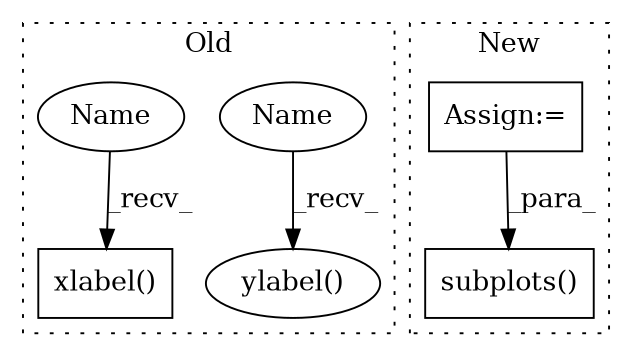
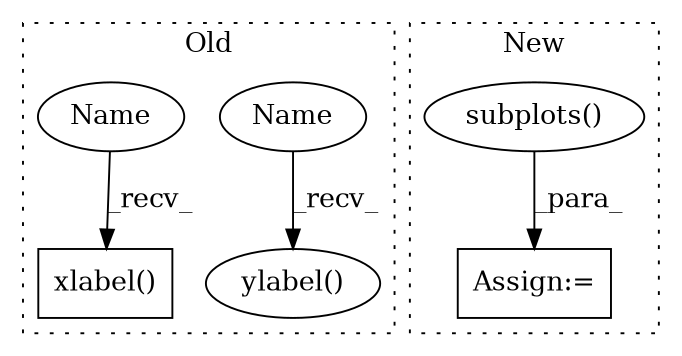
(507, 191) -> (534, 191)
(509, 283) -> (534, 117)
